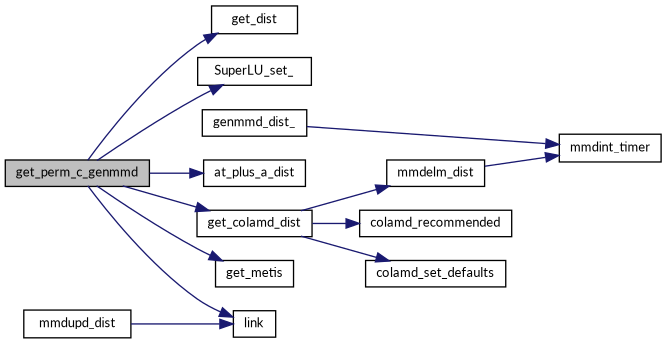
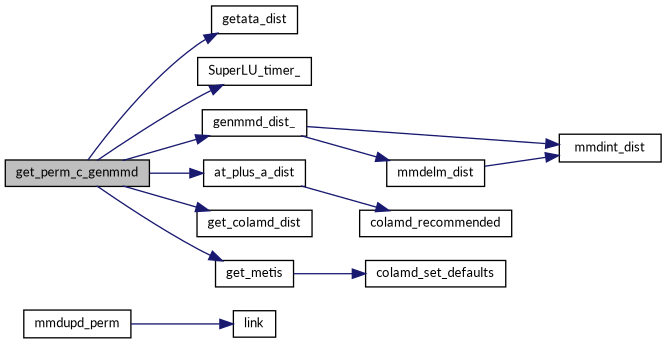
(255, 20) -> (255, 20)
(255, 71) -> (255, 71)
(610, 148) -> (610, 148)
(339, 200) -> (339, 146)
(329, 223) -> (339, 197)
(339, 247) -> (323, 274)
(148, 256) -> (160, 150)
(77, 324) -> (77, 324)
